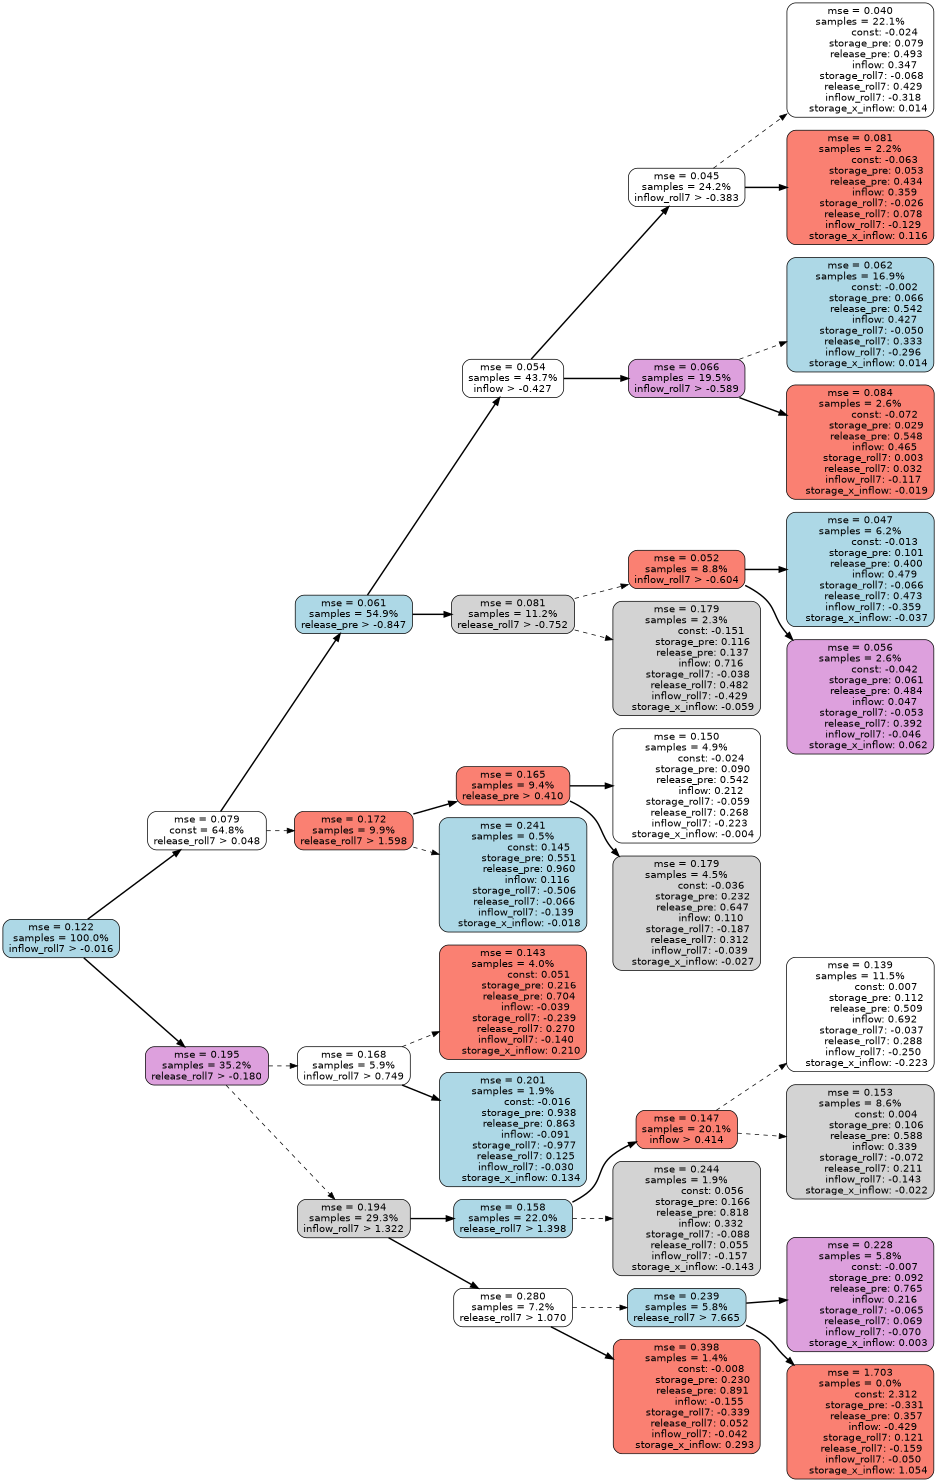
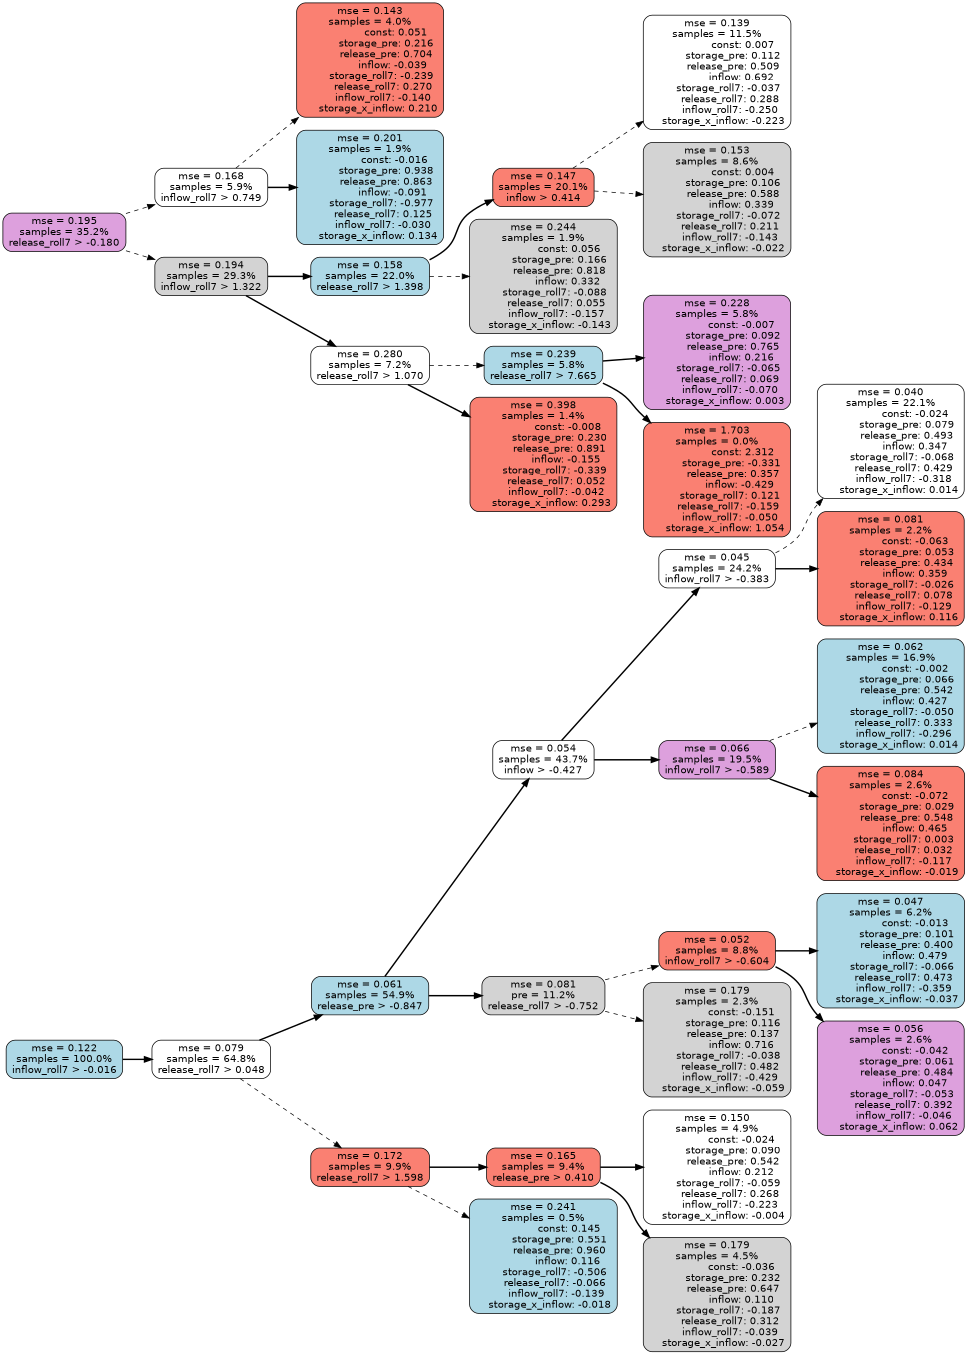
(513, 614) -> (543, 996)
(207, 831) -> (211, 1059)
(131, 1000) -> none
